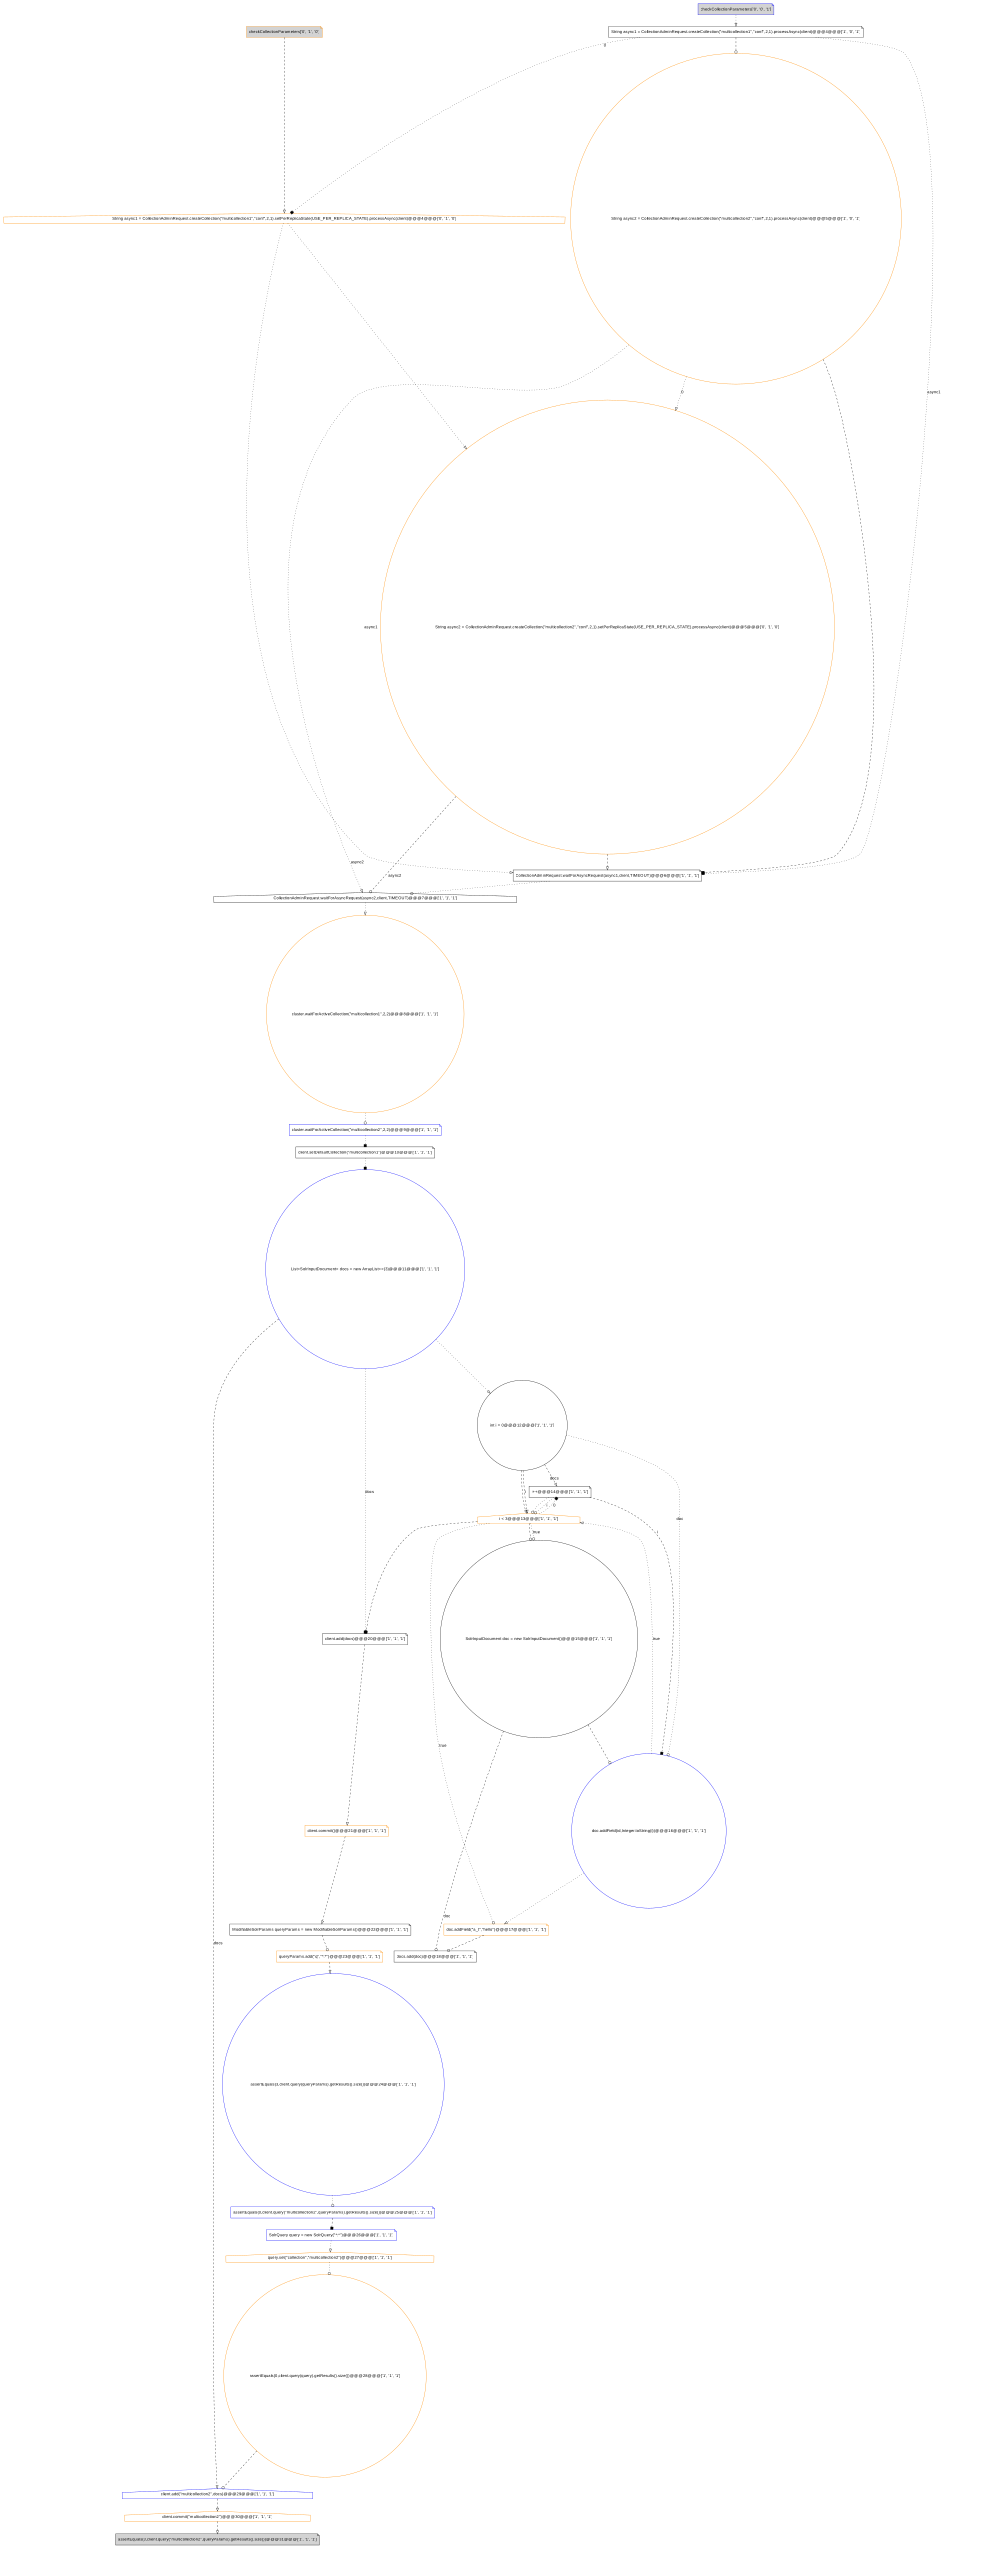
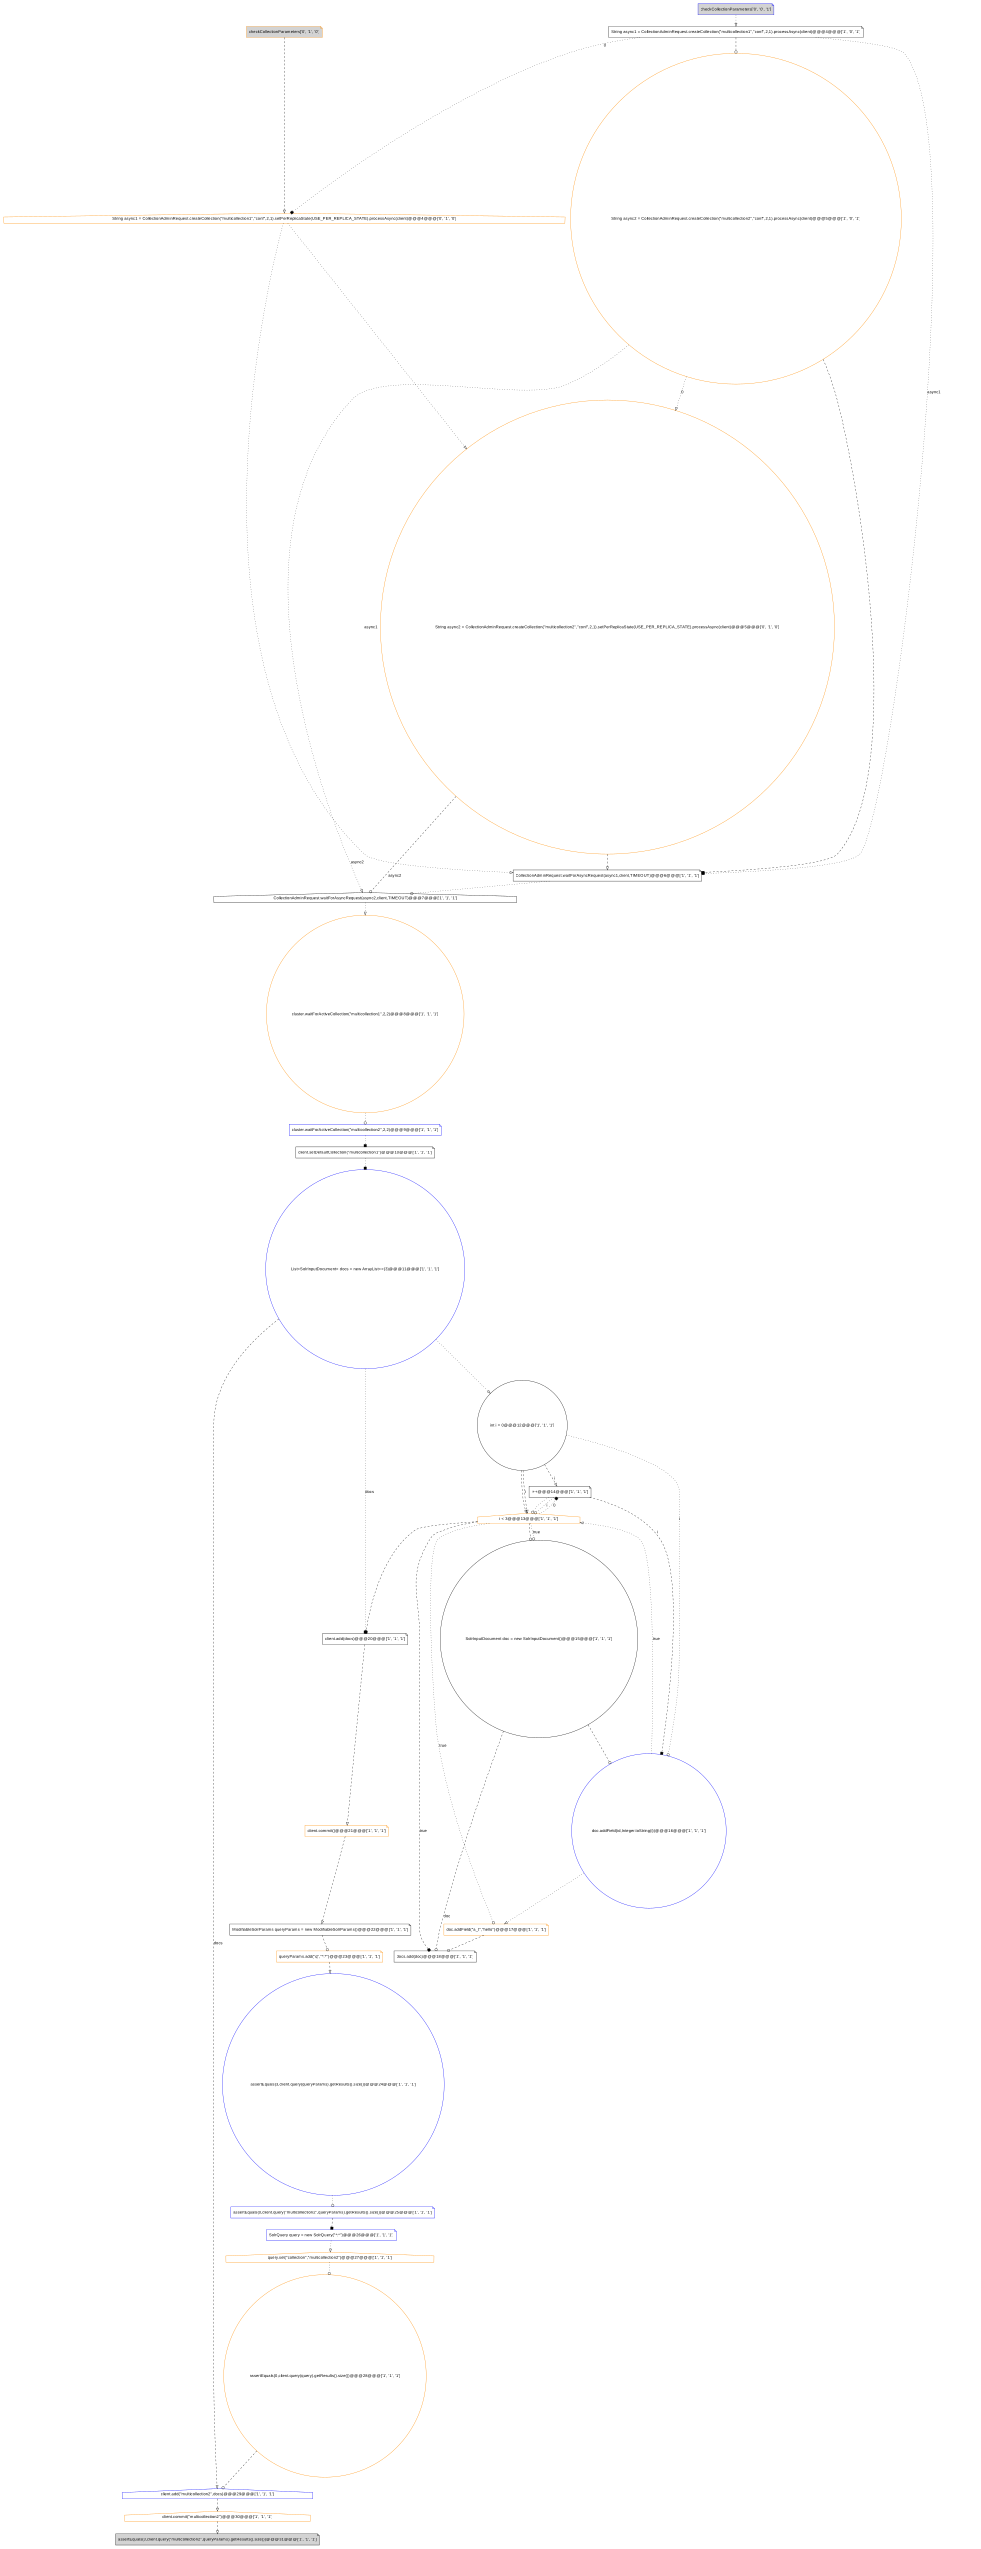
(554, 1478) -> (554, 1478)
(680, 1519) -> (680, 1519)
none -> (420, 1718)
